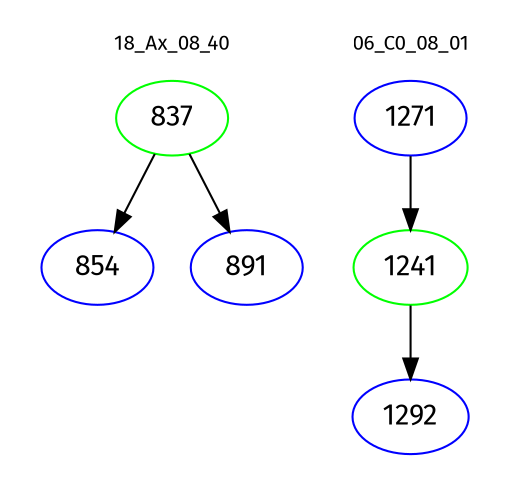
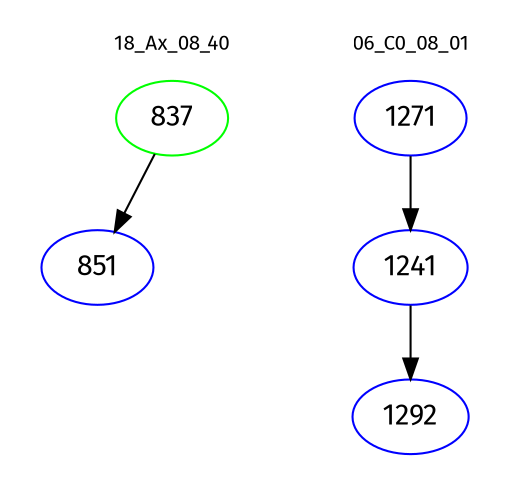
(97, 267) -> (97, 267)
(247, 267) -> none
(411, 267) -> (411, 267)
